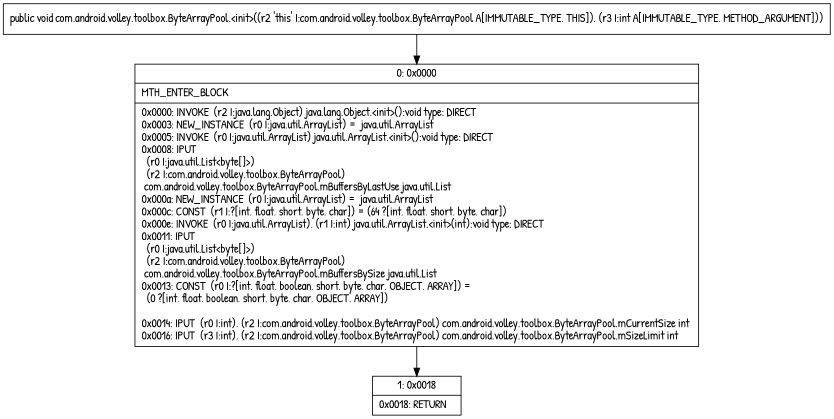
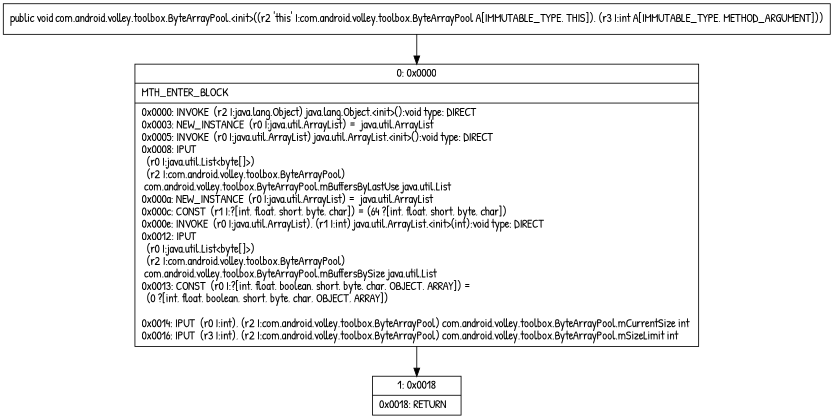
(171, 237) -> (172, 237)
